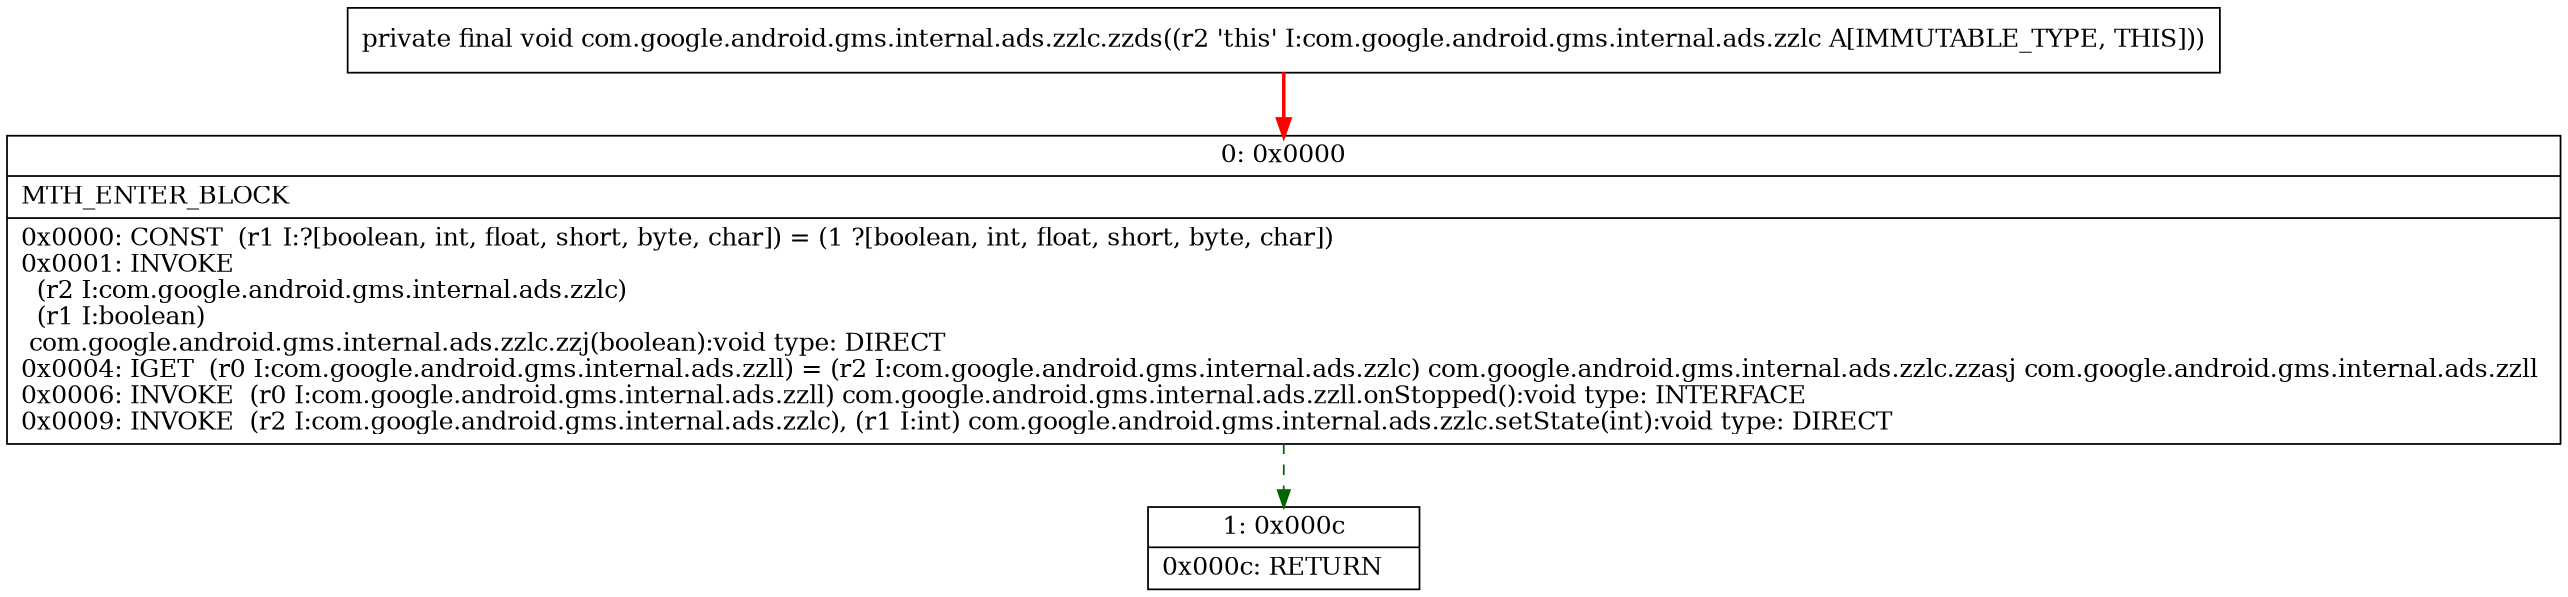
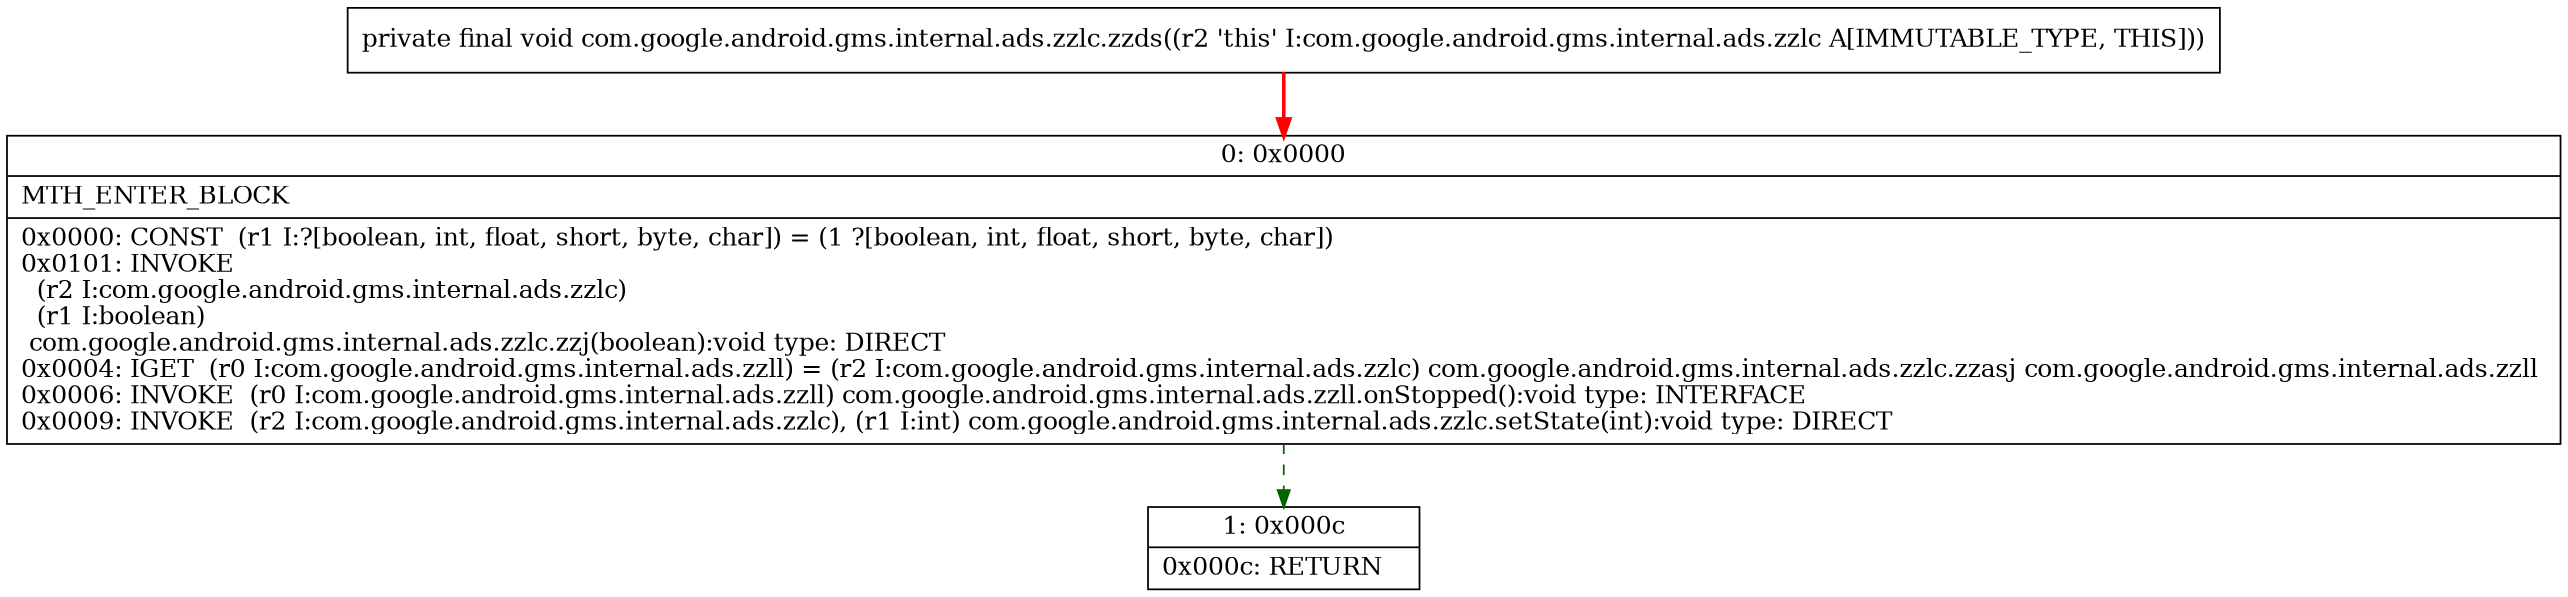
(136, 264) -> (136, 264)
